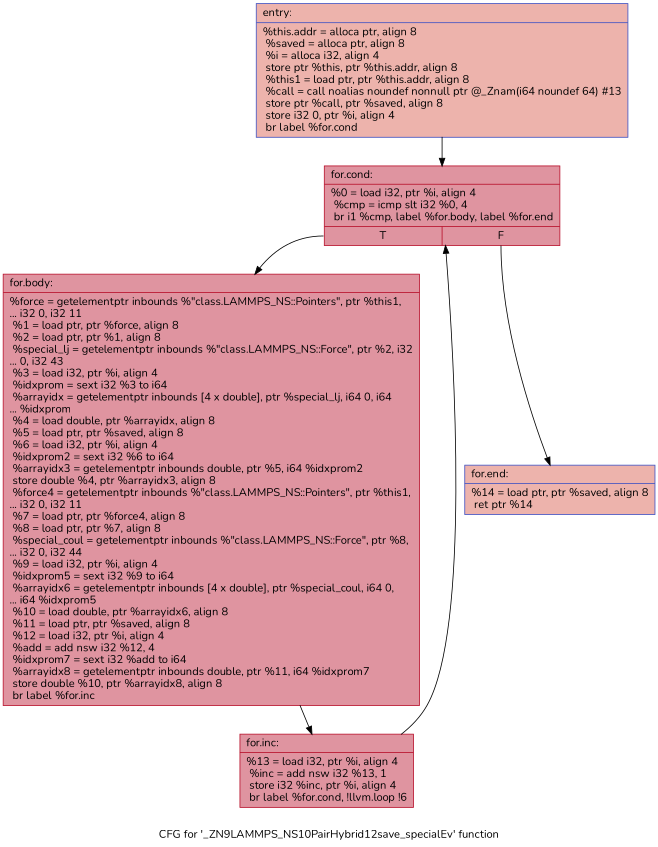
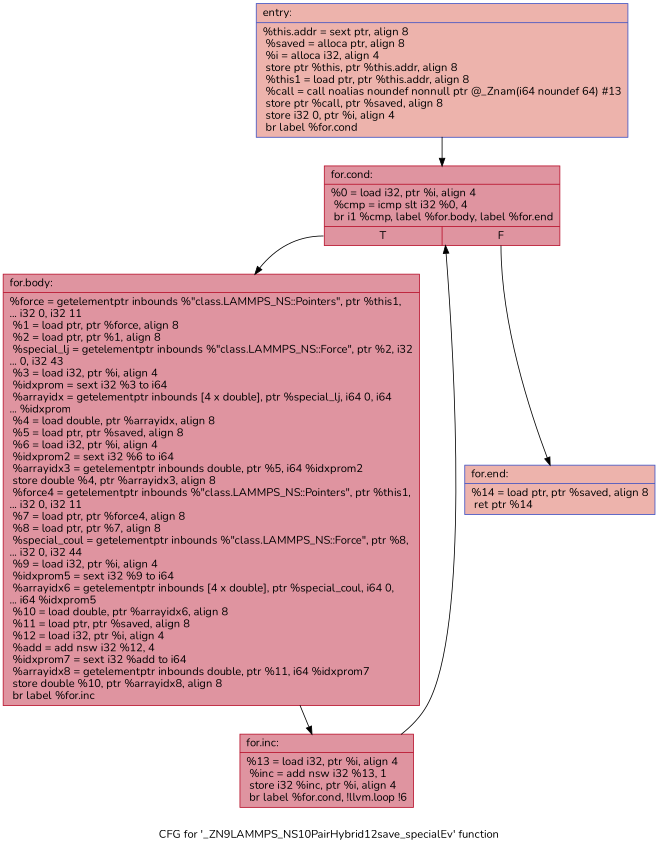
(340, 32) -> (336, 32)
